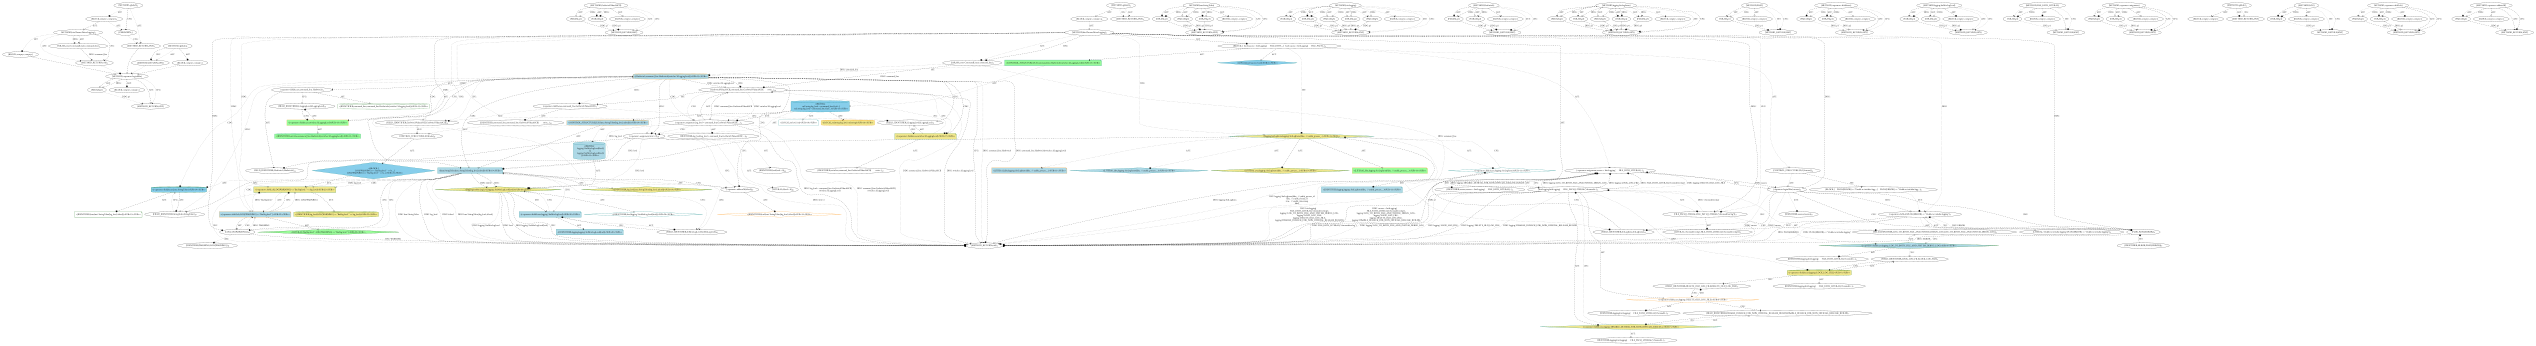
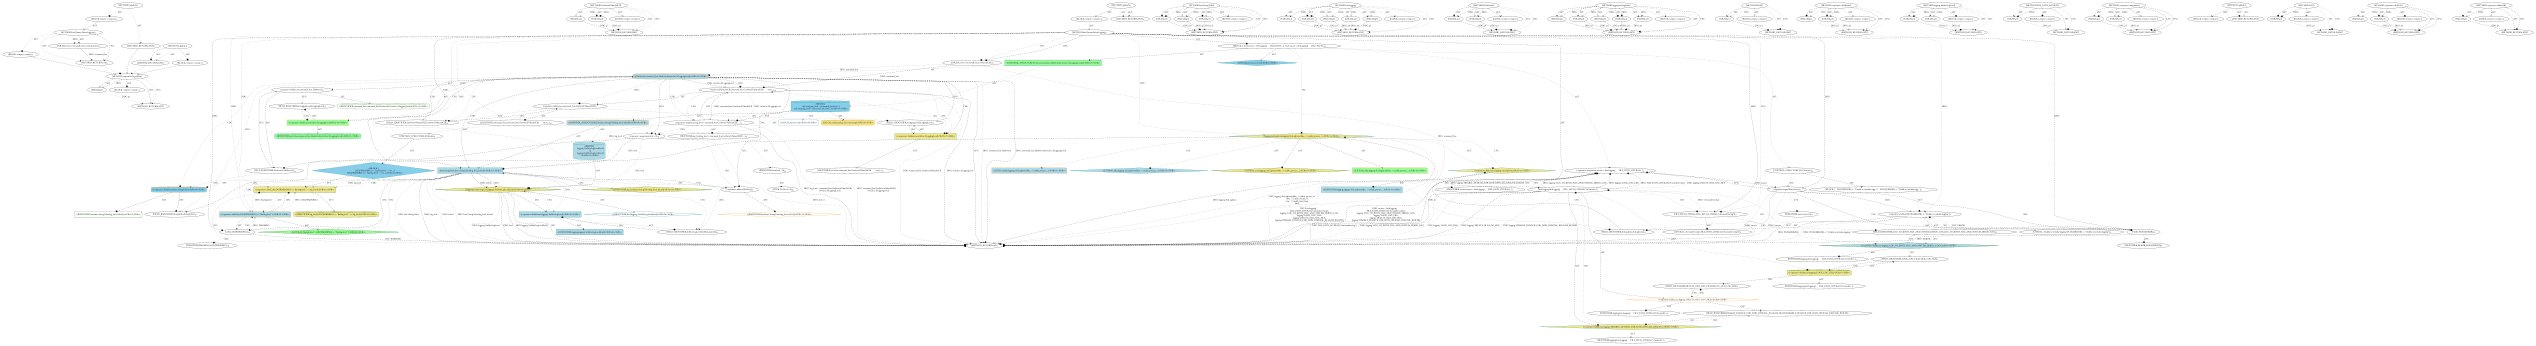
(126, 33) -> none
none -> (259, 126)
(417, 129) -> (500, 117)
(730, 141) -> (777, 180)
(1502, 171) -> (1502, 171)
(179, 190) -> (179, 190)
(172, 202) -> (226, 179)
(2138, 240) -> (2144, 238)
